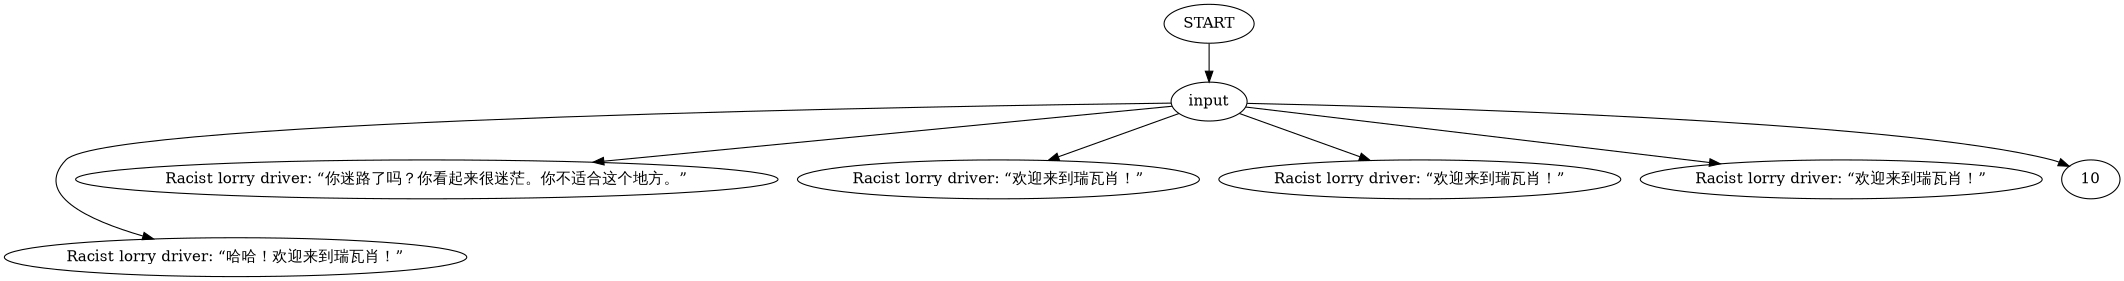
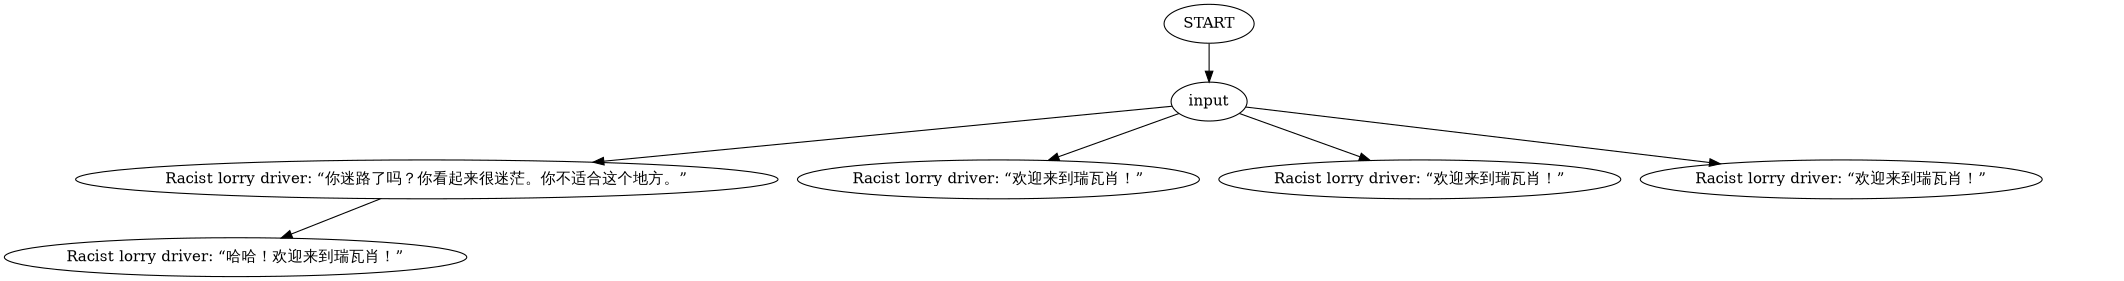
(552, 117) -> (336, 216)
(2091, 179) -> none
